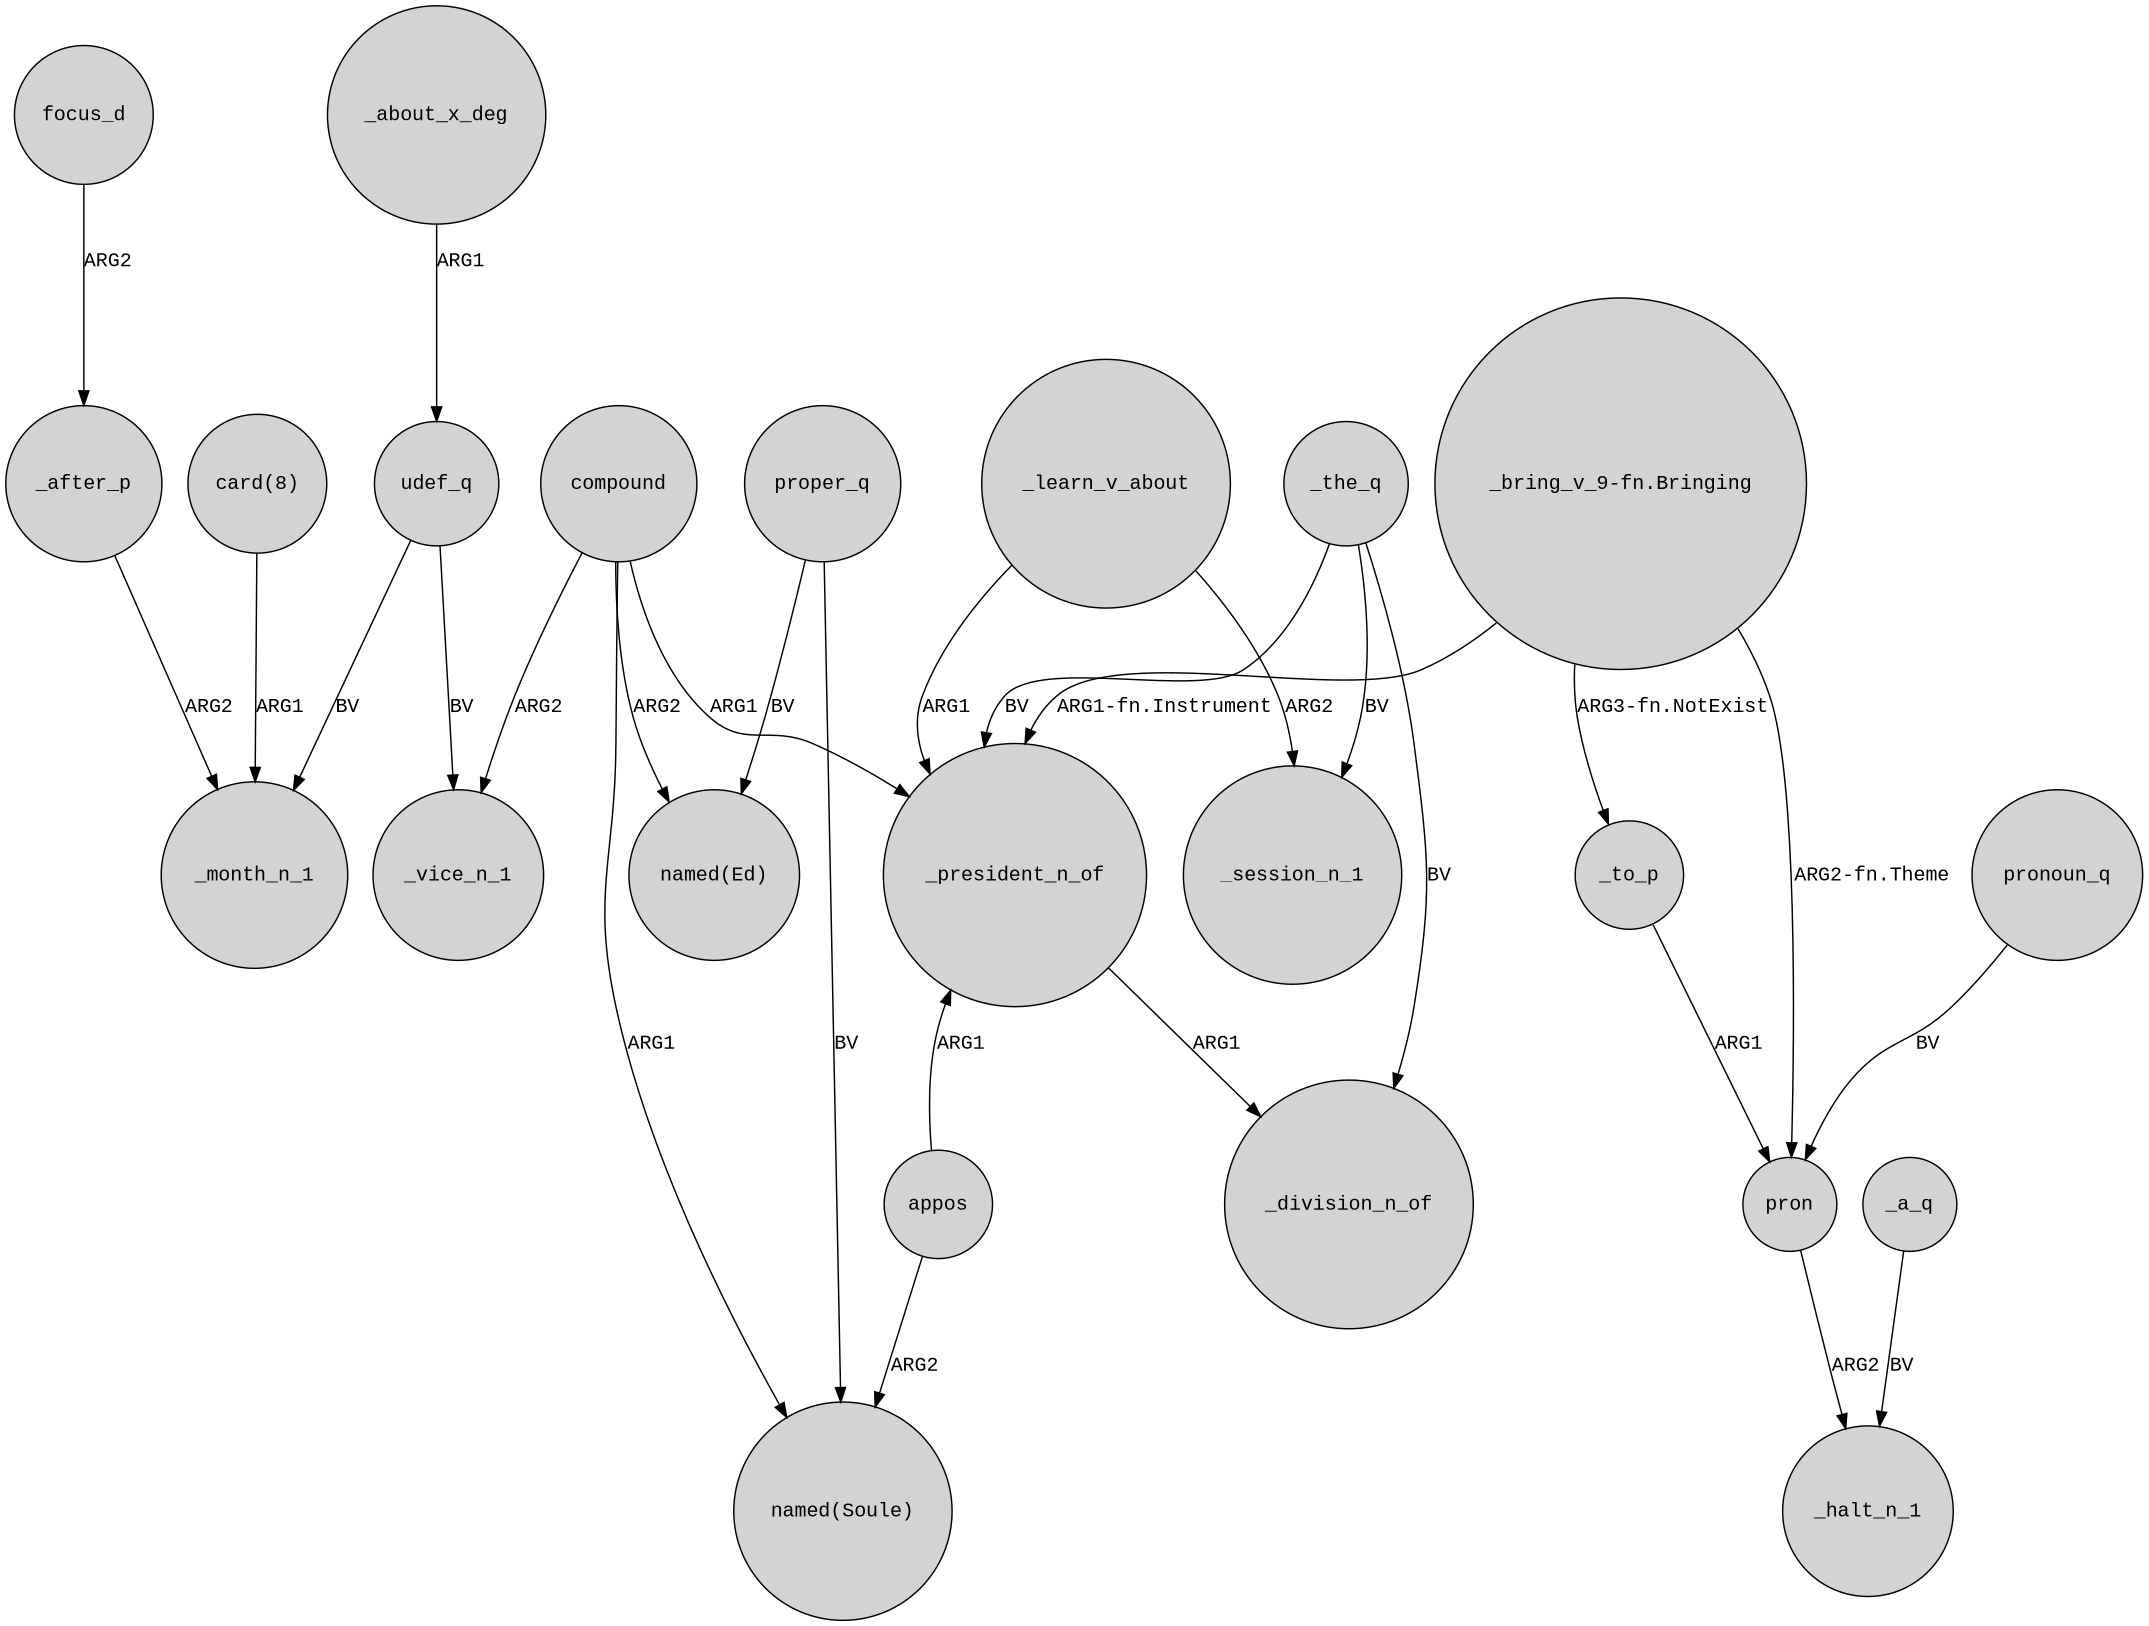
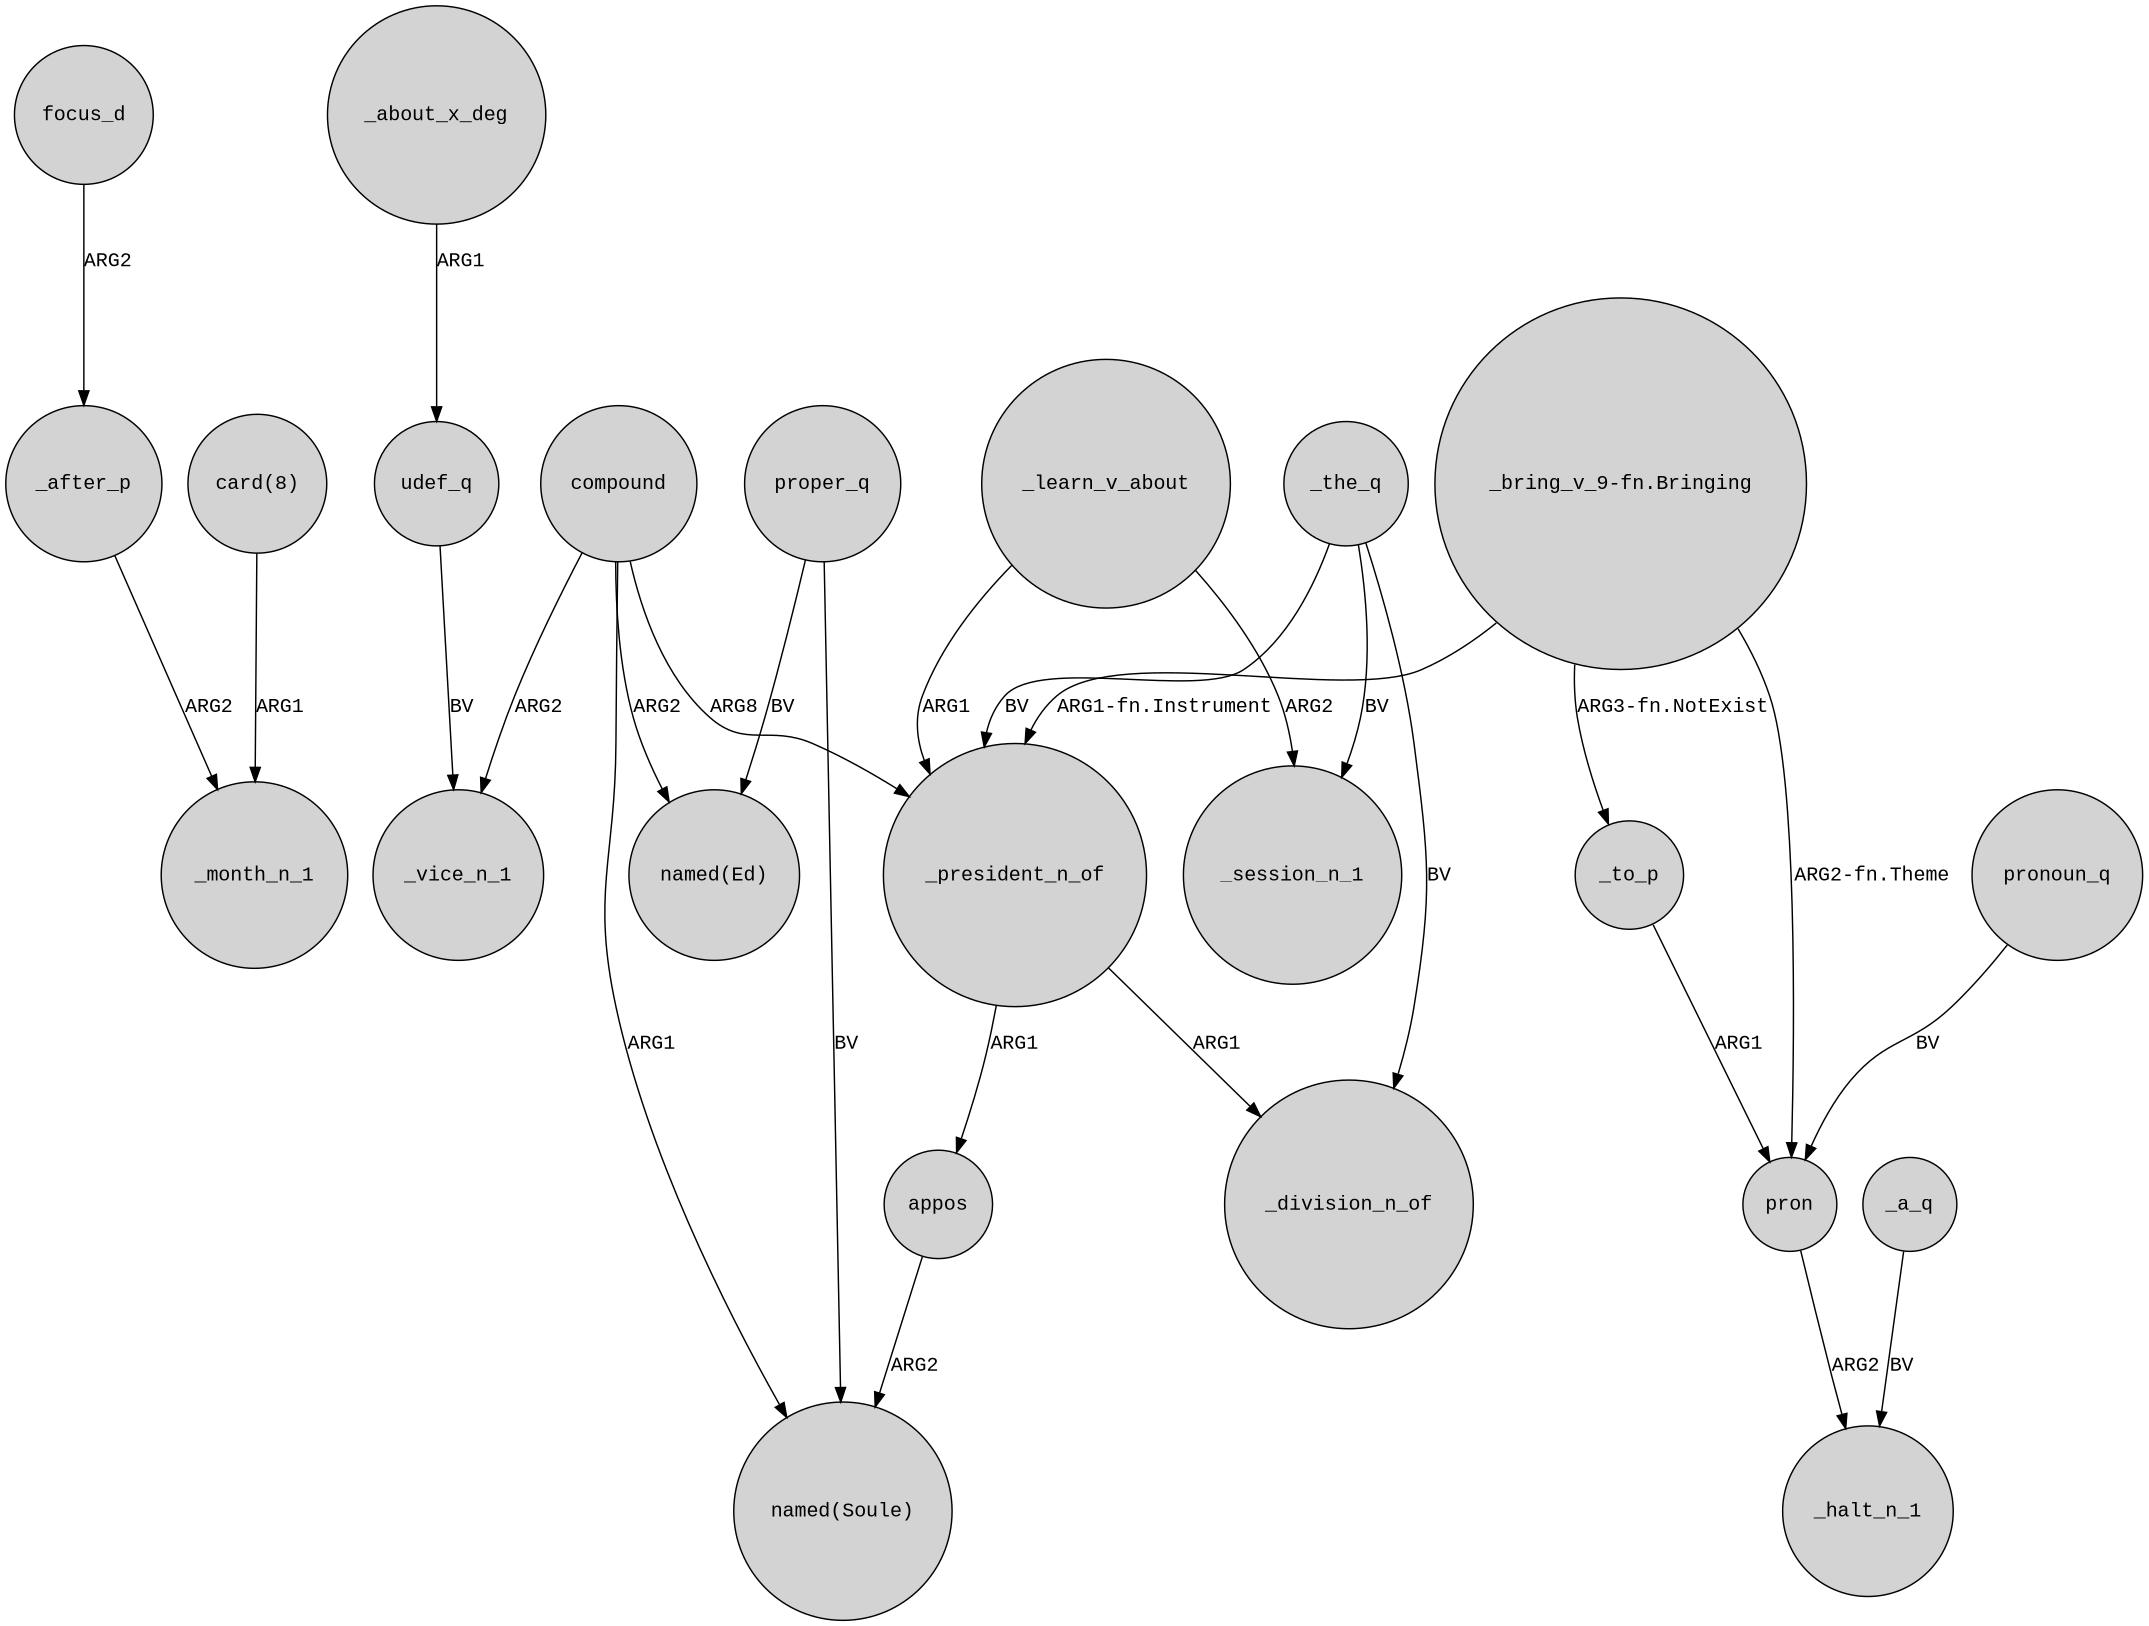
(355, 659) -> none
(734, 707) -> (734, 707)
(931, 1076) -> (981, 1073)
